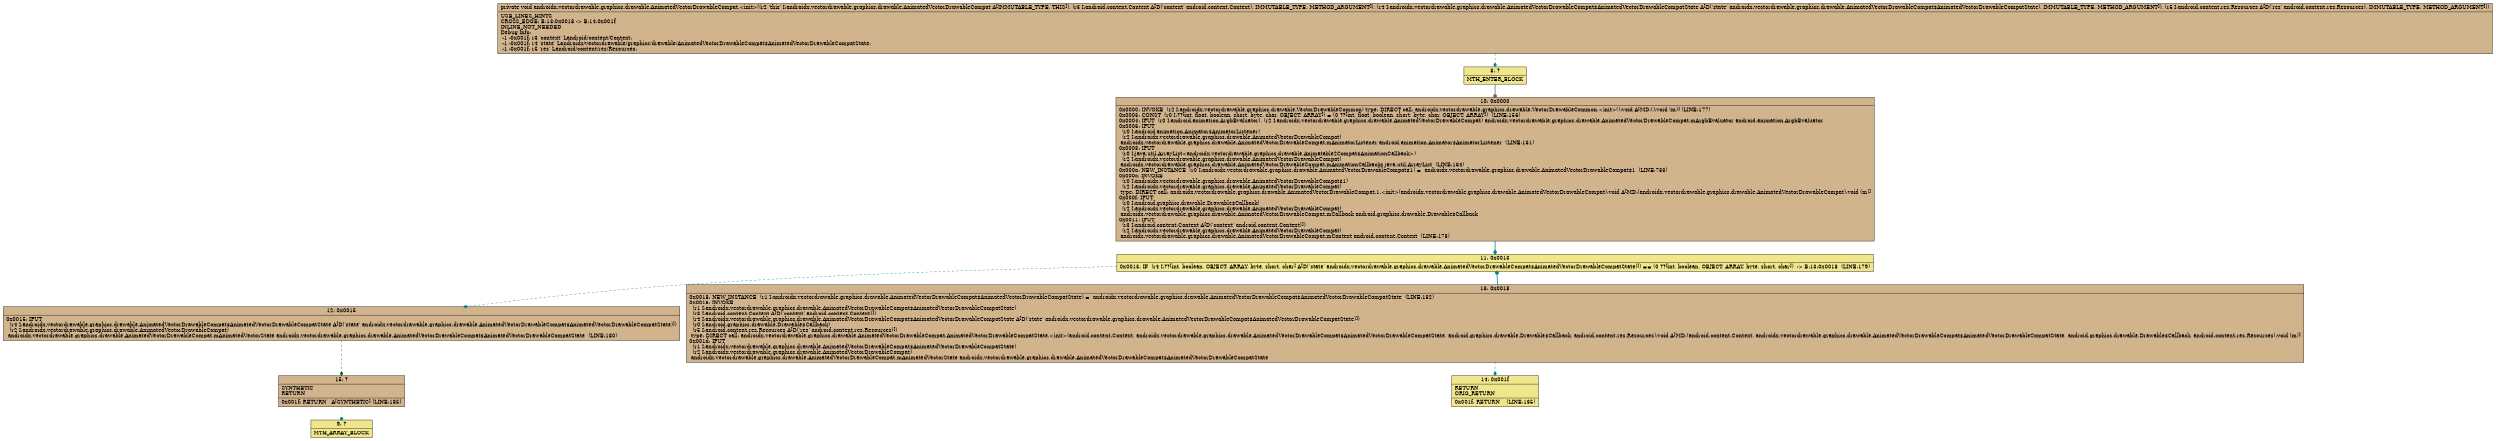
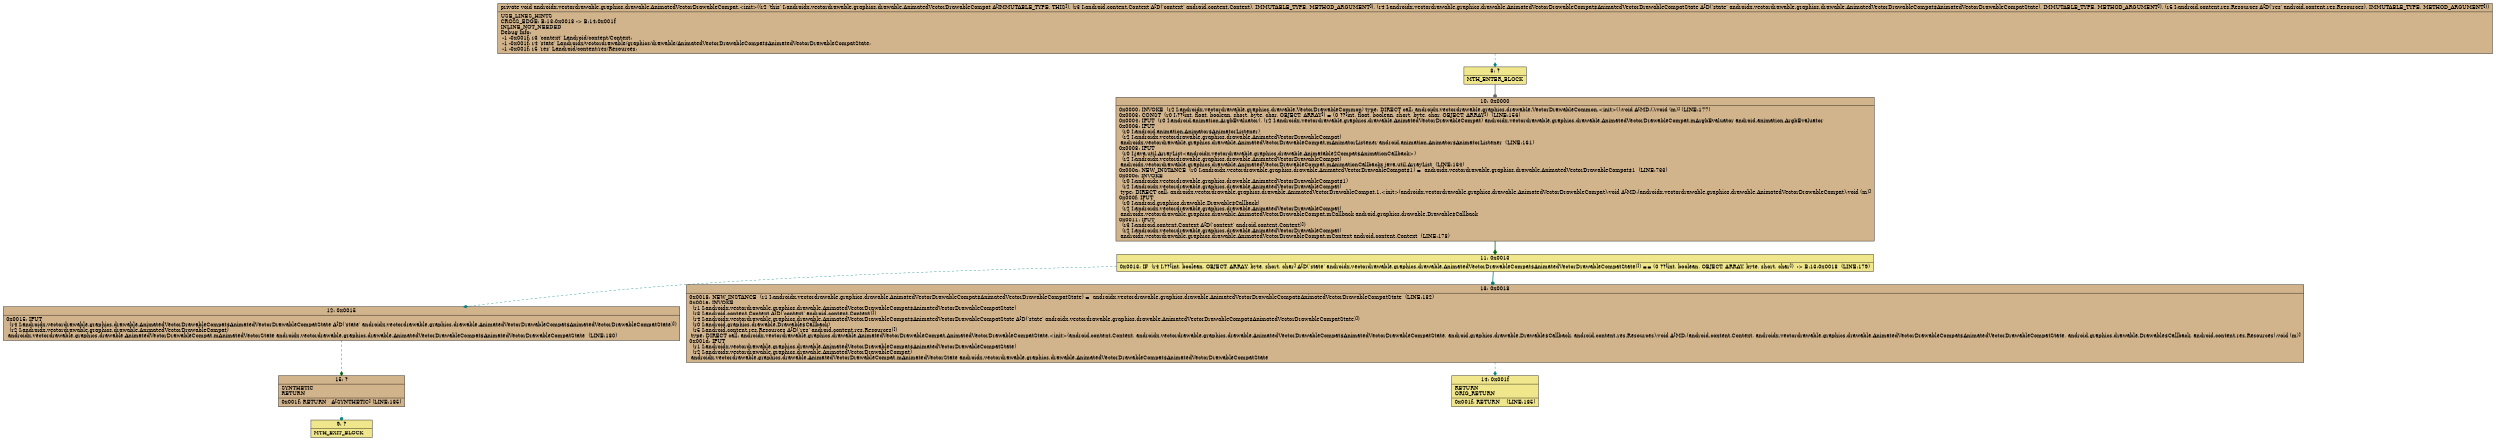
(1495, 245) -> (1495, 245)
(1497, 280) -> (1493, 277)
(342, 433) -> (339, 433)
